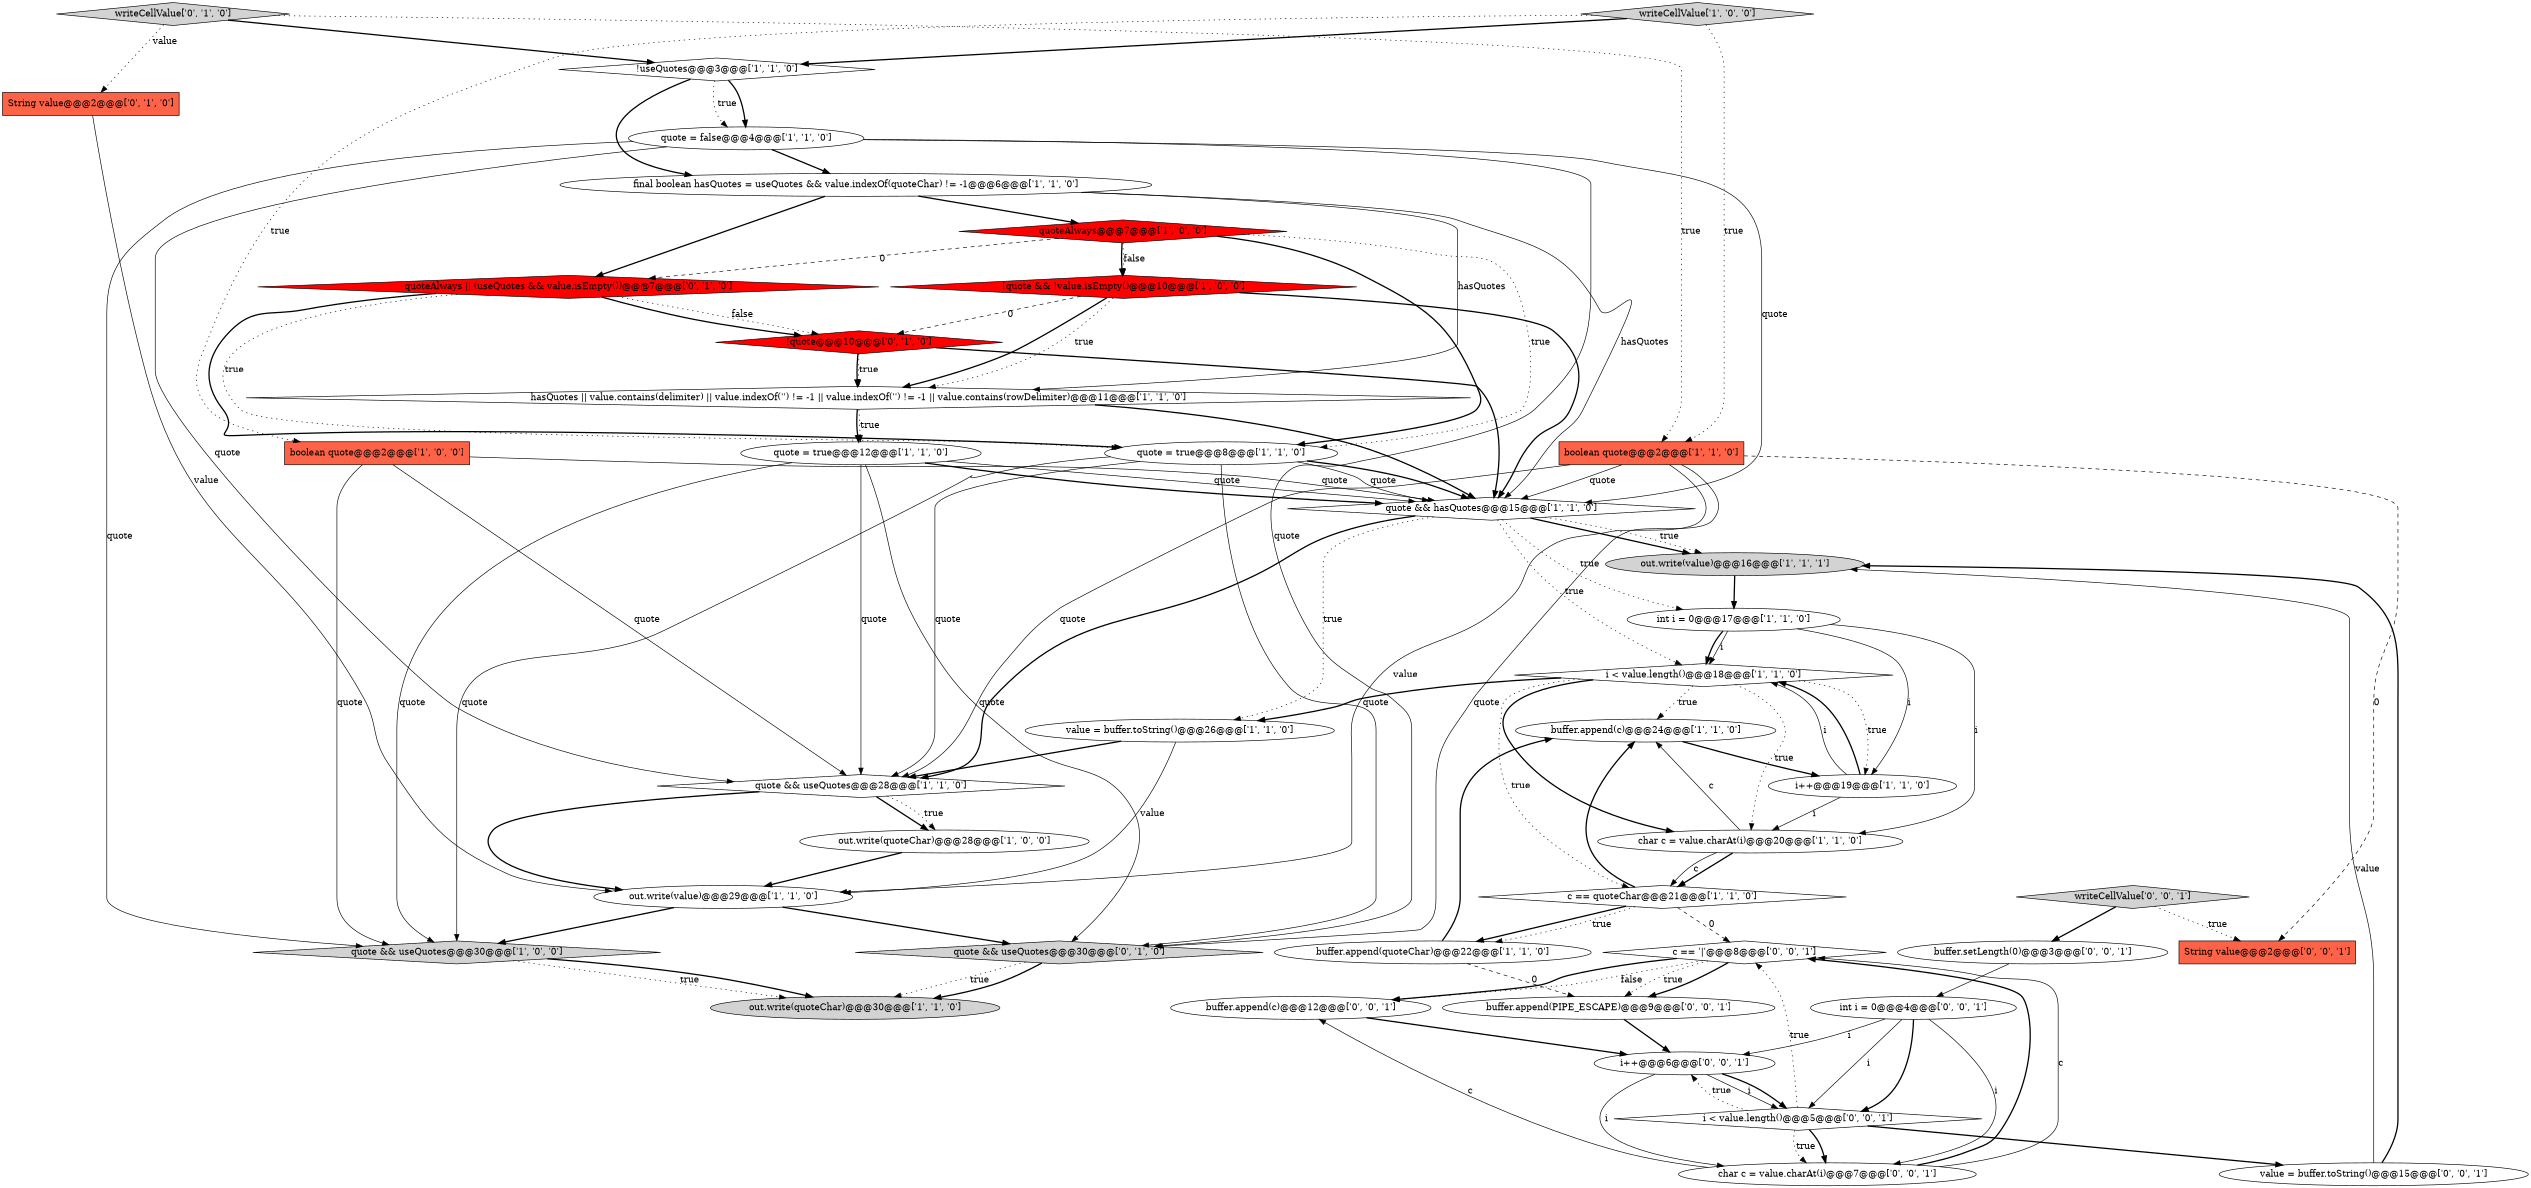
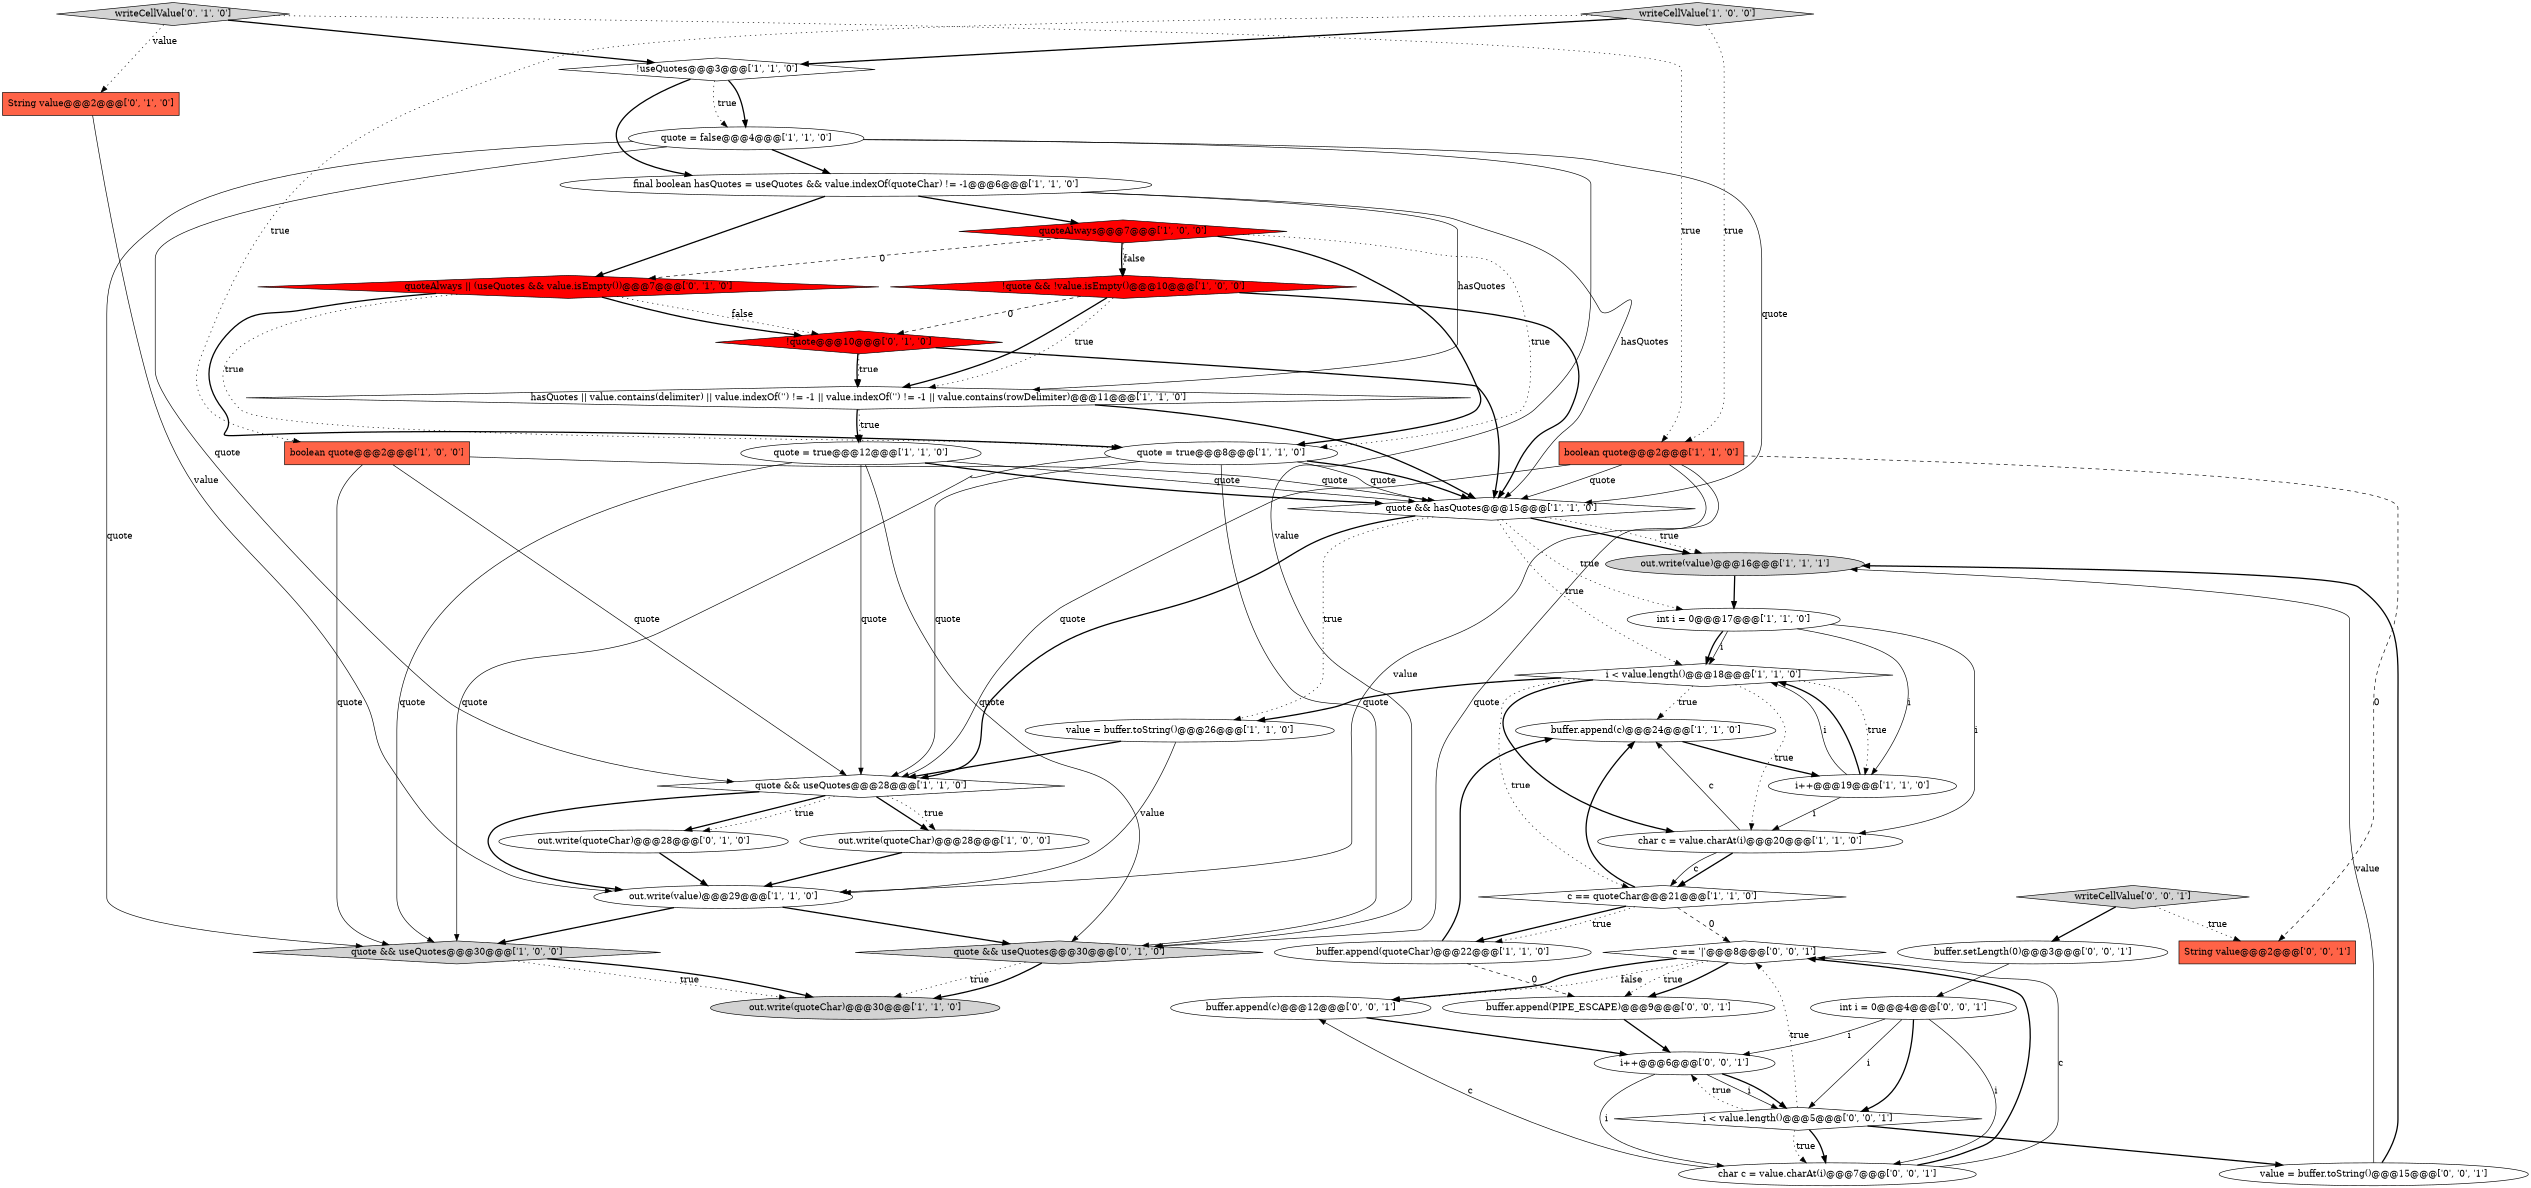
(1287, 536) -> (1287, 536)
none -> (644, 841)
